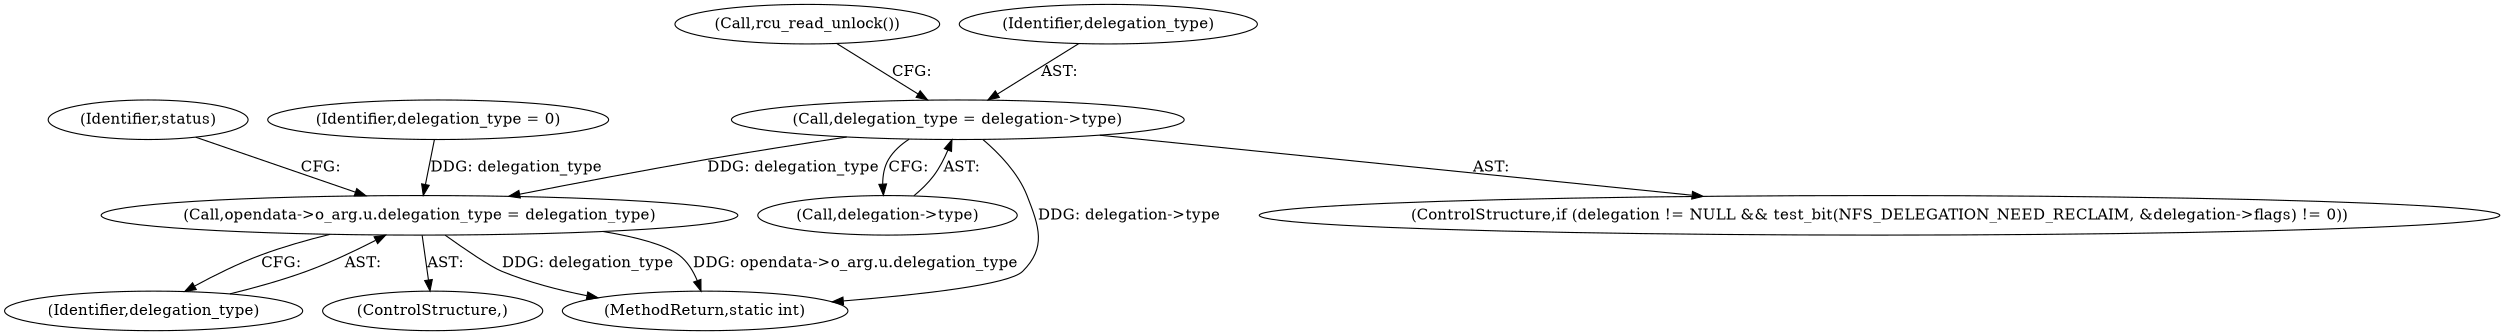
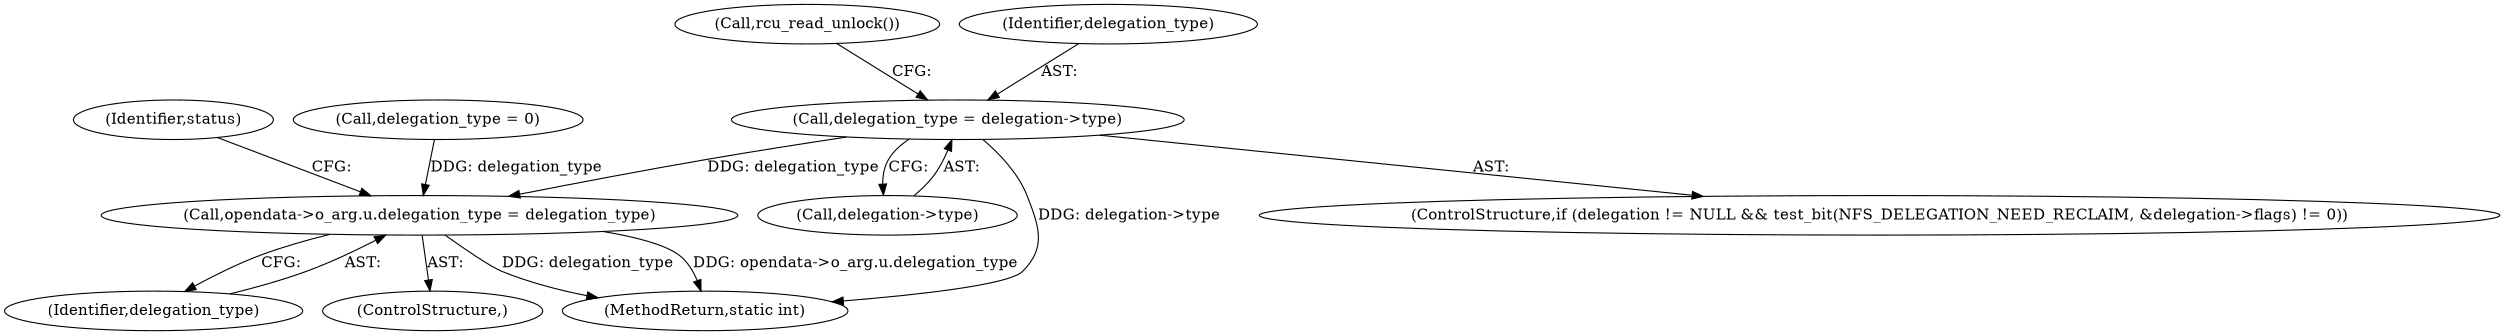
(438, 120) -> (438, 120)
